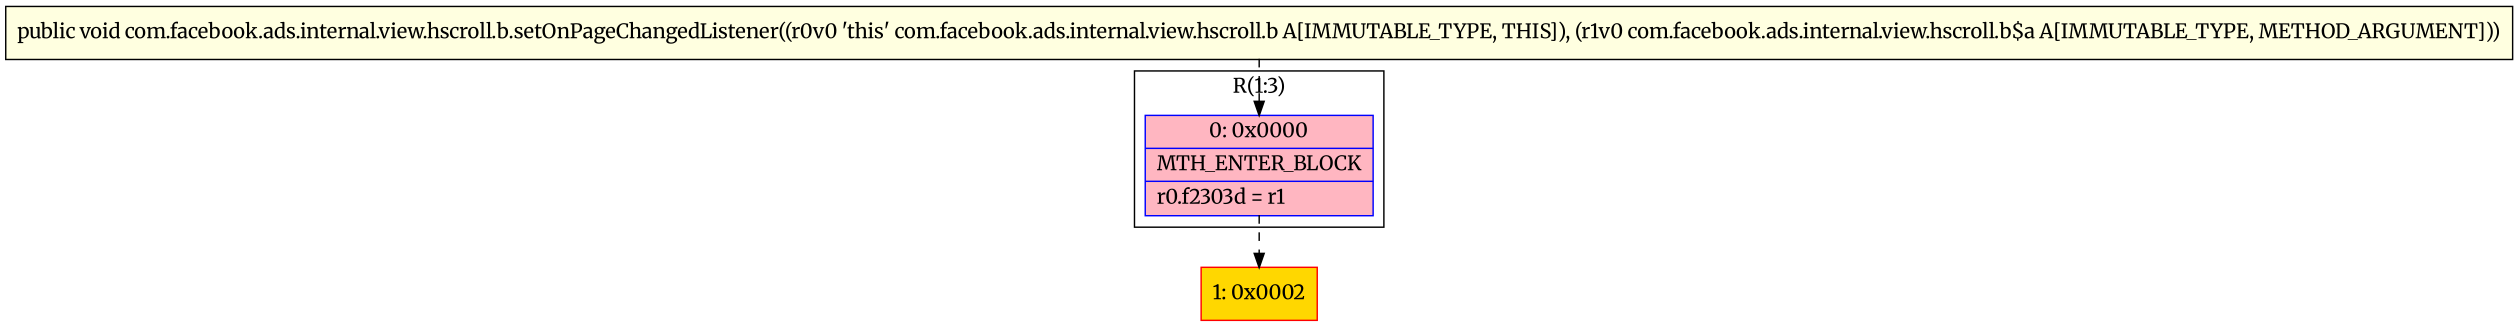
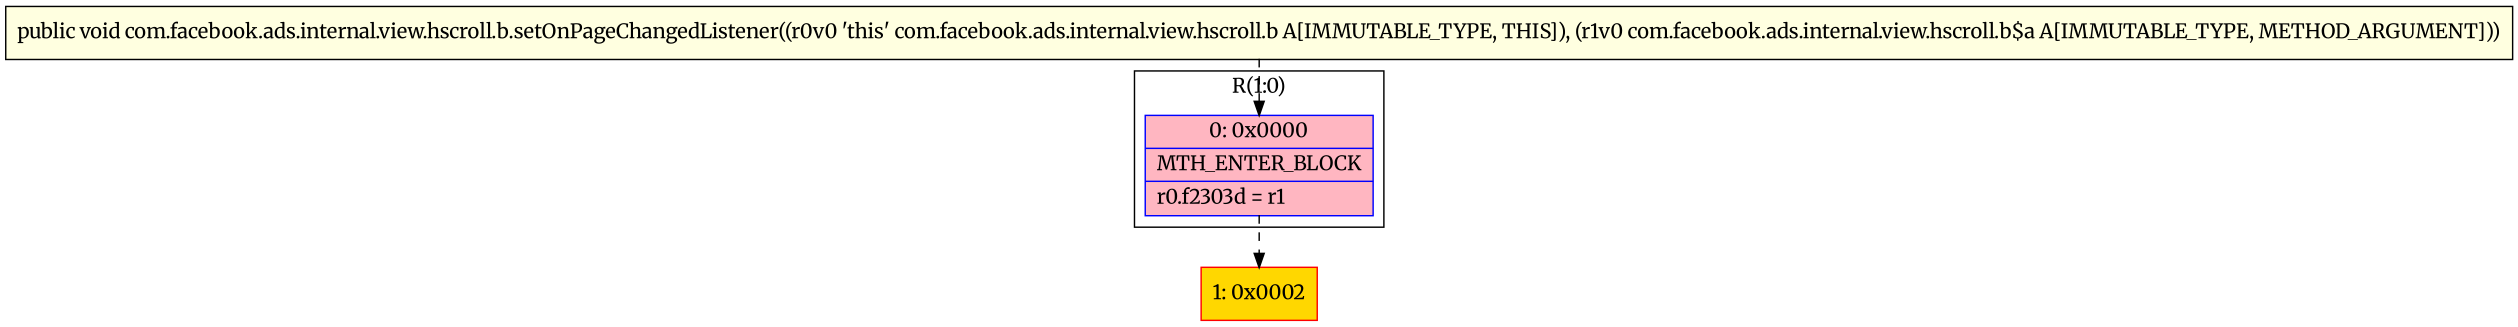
(1259, 87) -> (1259, 87)
